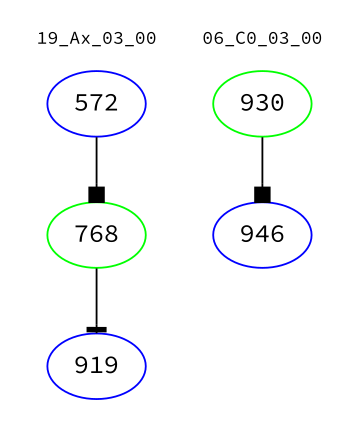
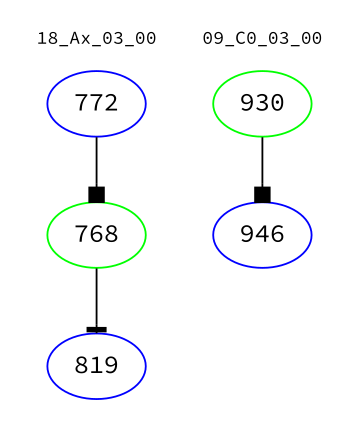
(97, 39) -> (97, 39)
(263, 39) -> (263, 39)
(97, 104) -> (97, 104)
(97, 366) -> (97, 366)
